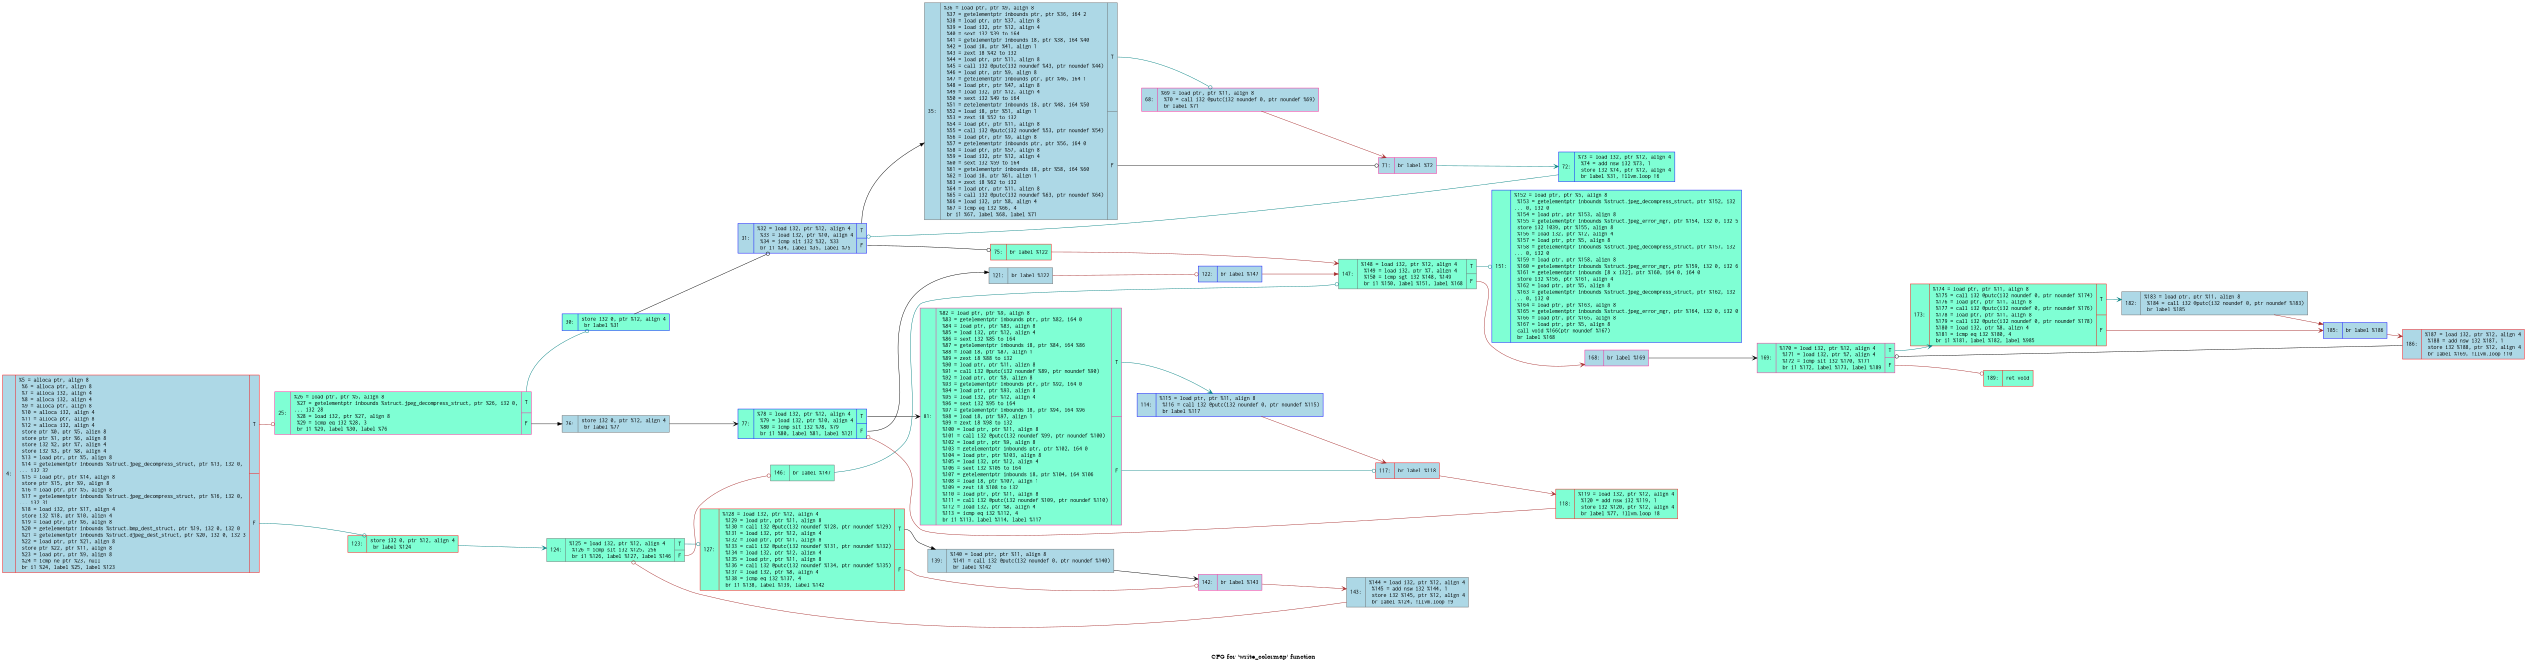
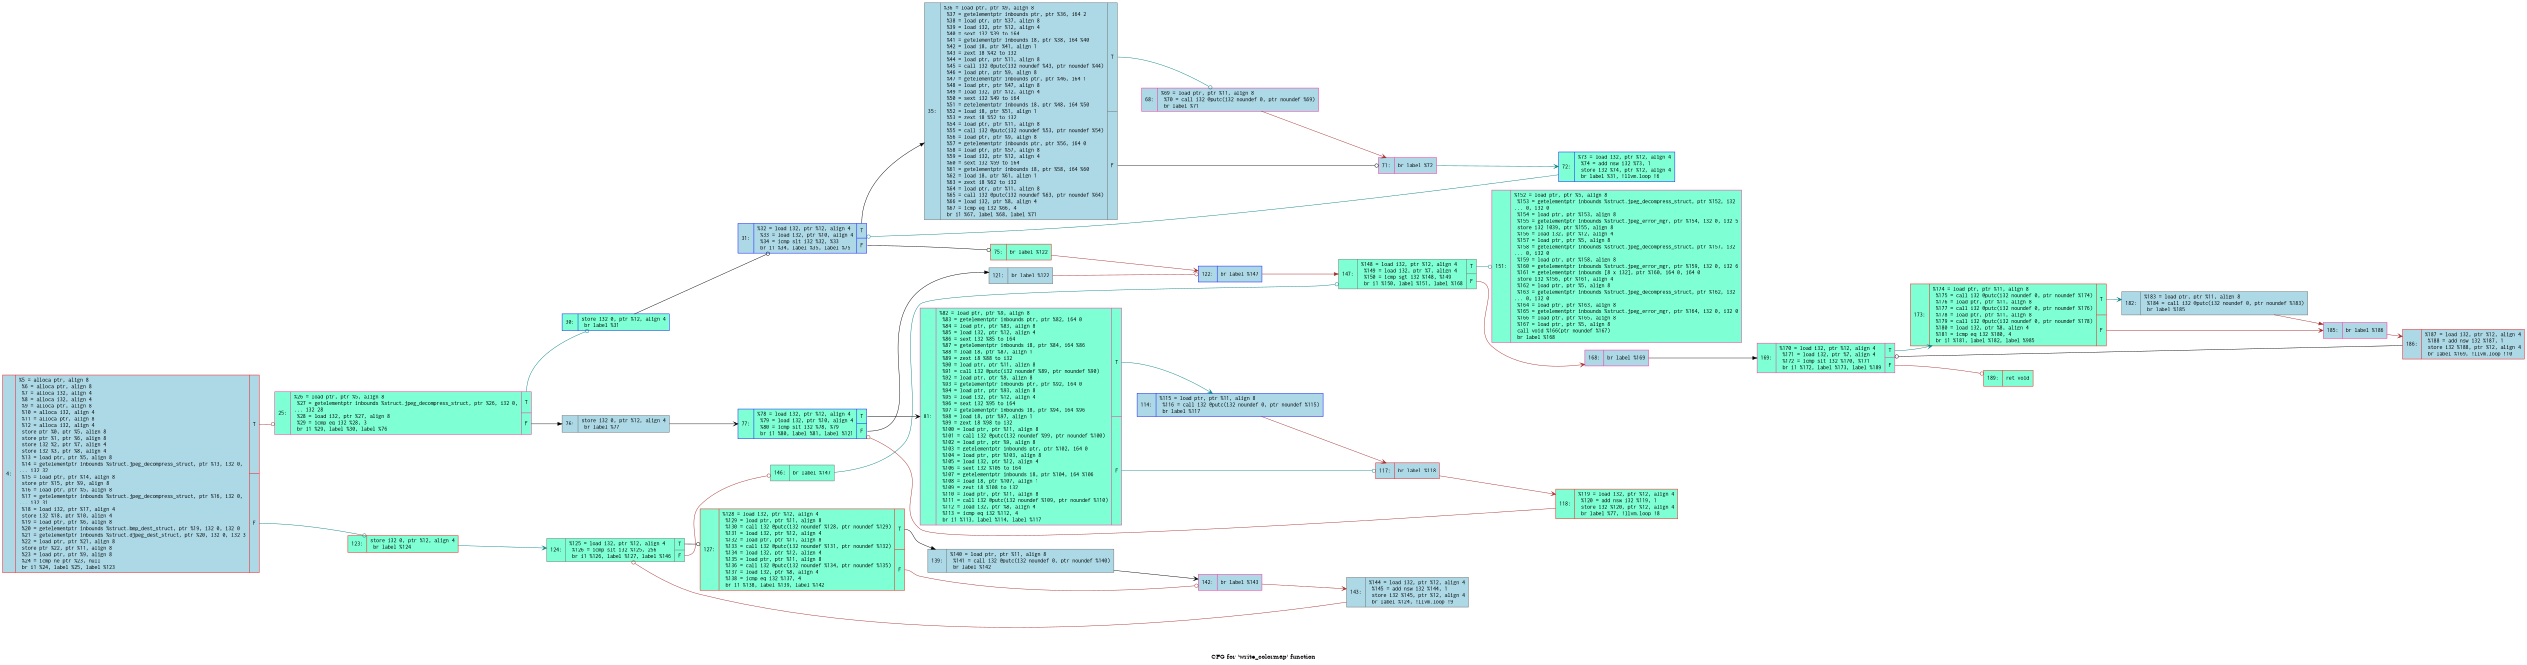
(1193, 255) -> (1123, 263)
(1617, 266) -> (1617, 266)
(2355, 330) -> (2355, 330)
(1701, 358) -> (1701, 358)
(691, 544) -> (691, 544)
